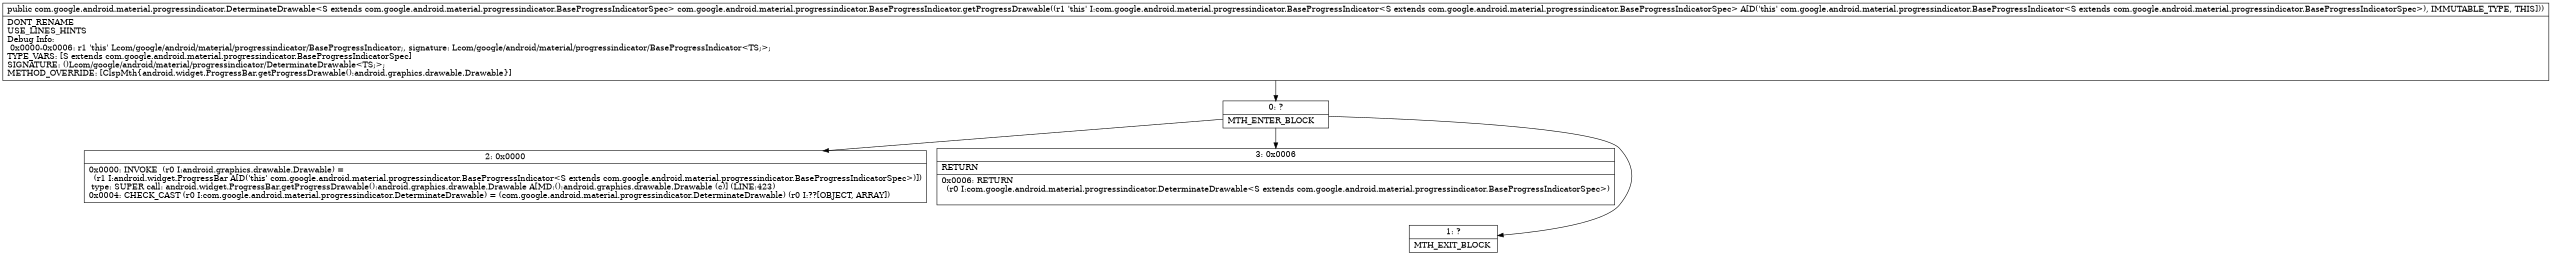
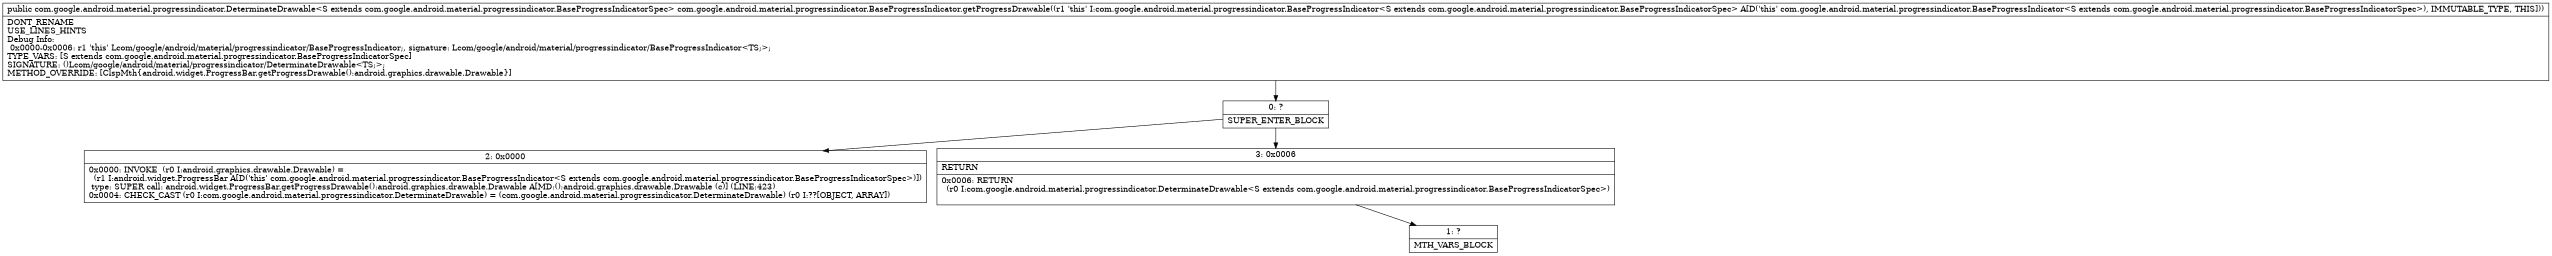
(1271, 121) -> (1276, 121)
(1567, 133) -> (1383, 214)
(1452, 245) -> (1453, 245)
